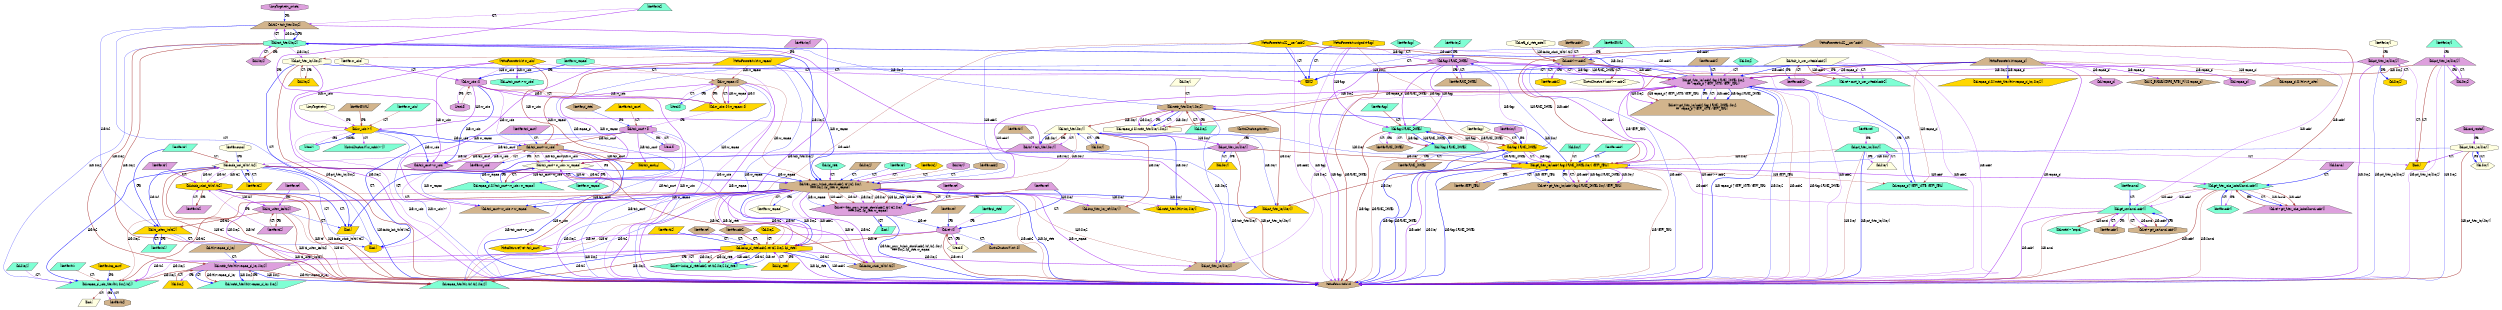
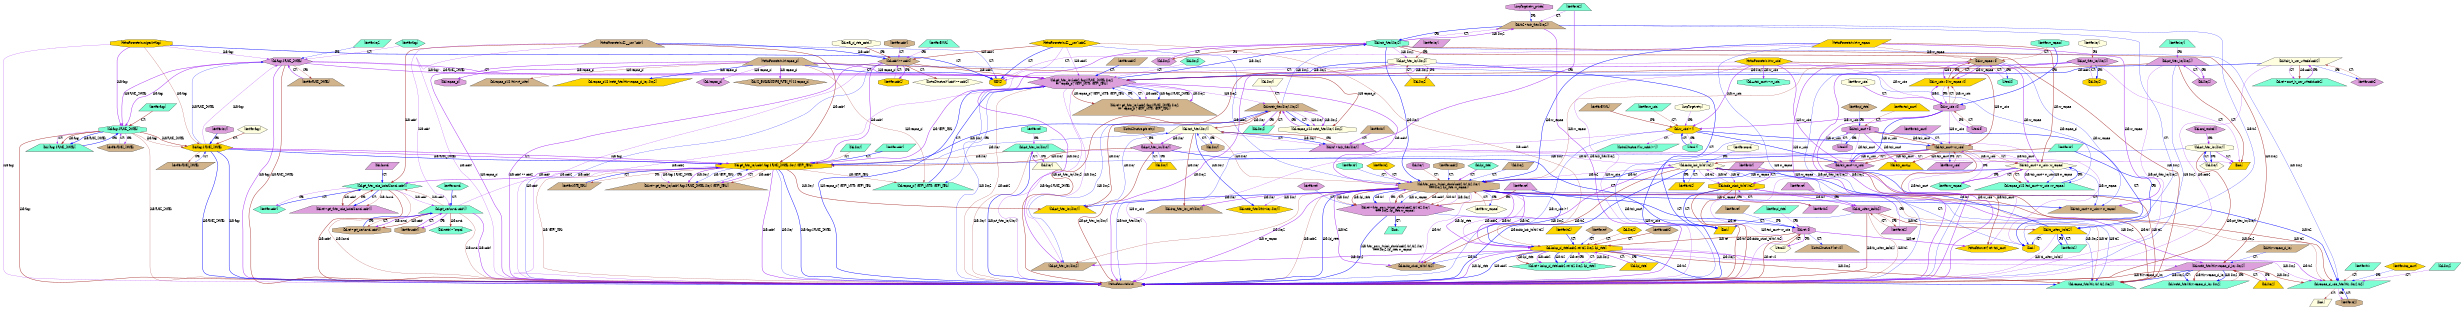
(1555, 52) -> (883, 52)
(1185, 107) -> (1281, 107)
(687, 117) -> (1942, 94)
(351, 139) -> (1685, 139)
(1467, 186) -> (574, 186)
